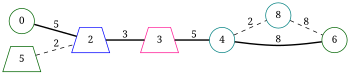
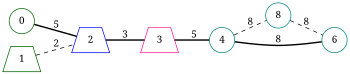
(250, 22) -> (250, 22)
(335, 40) -> (335, 40)
(22, 59) -> (22, 59)
